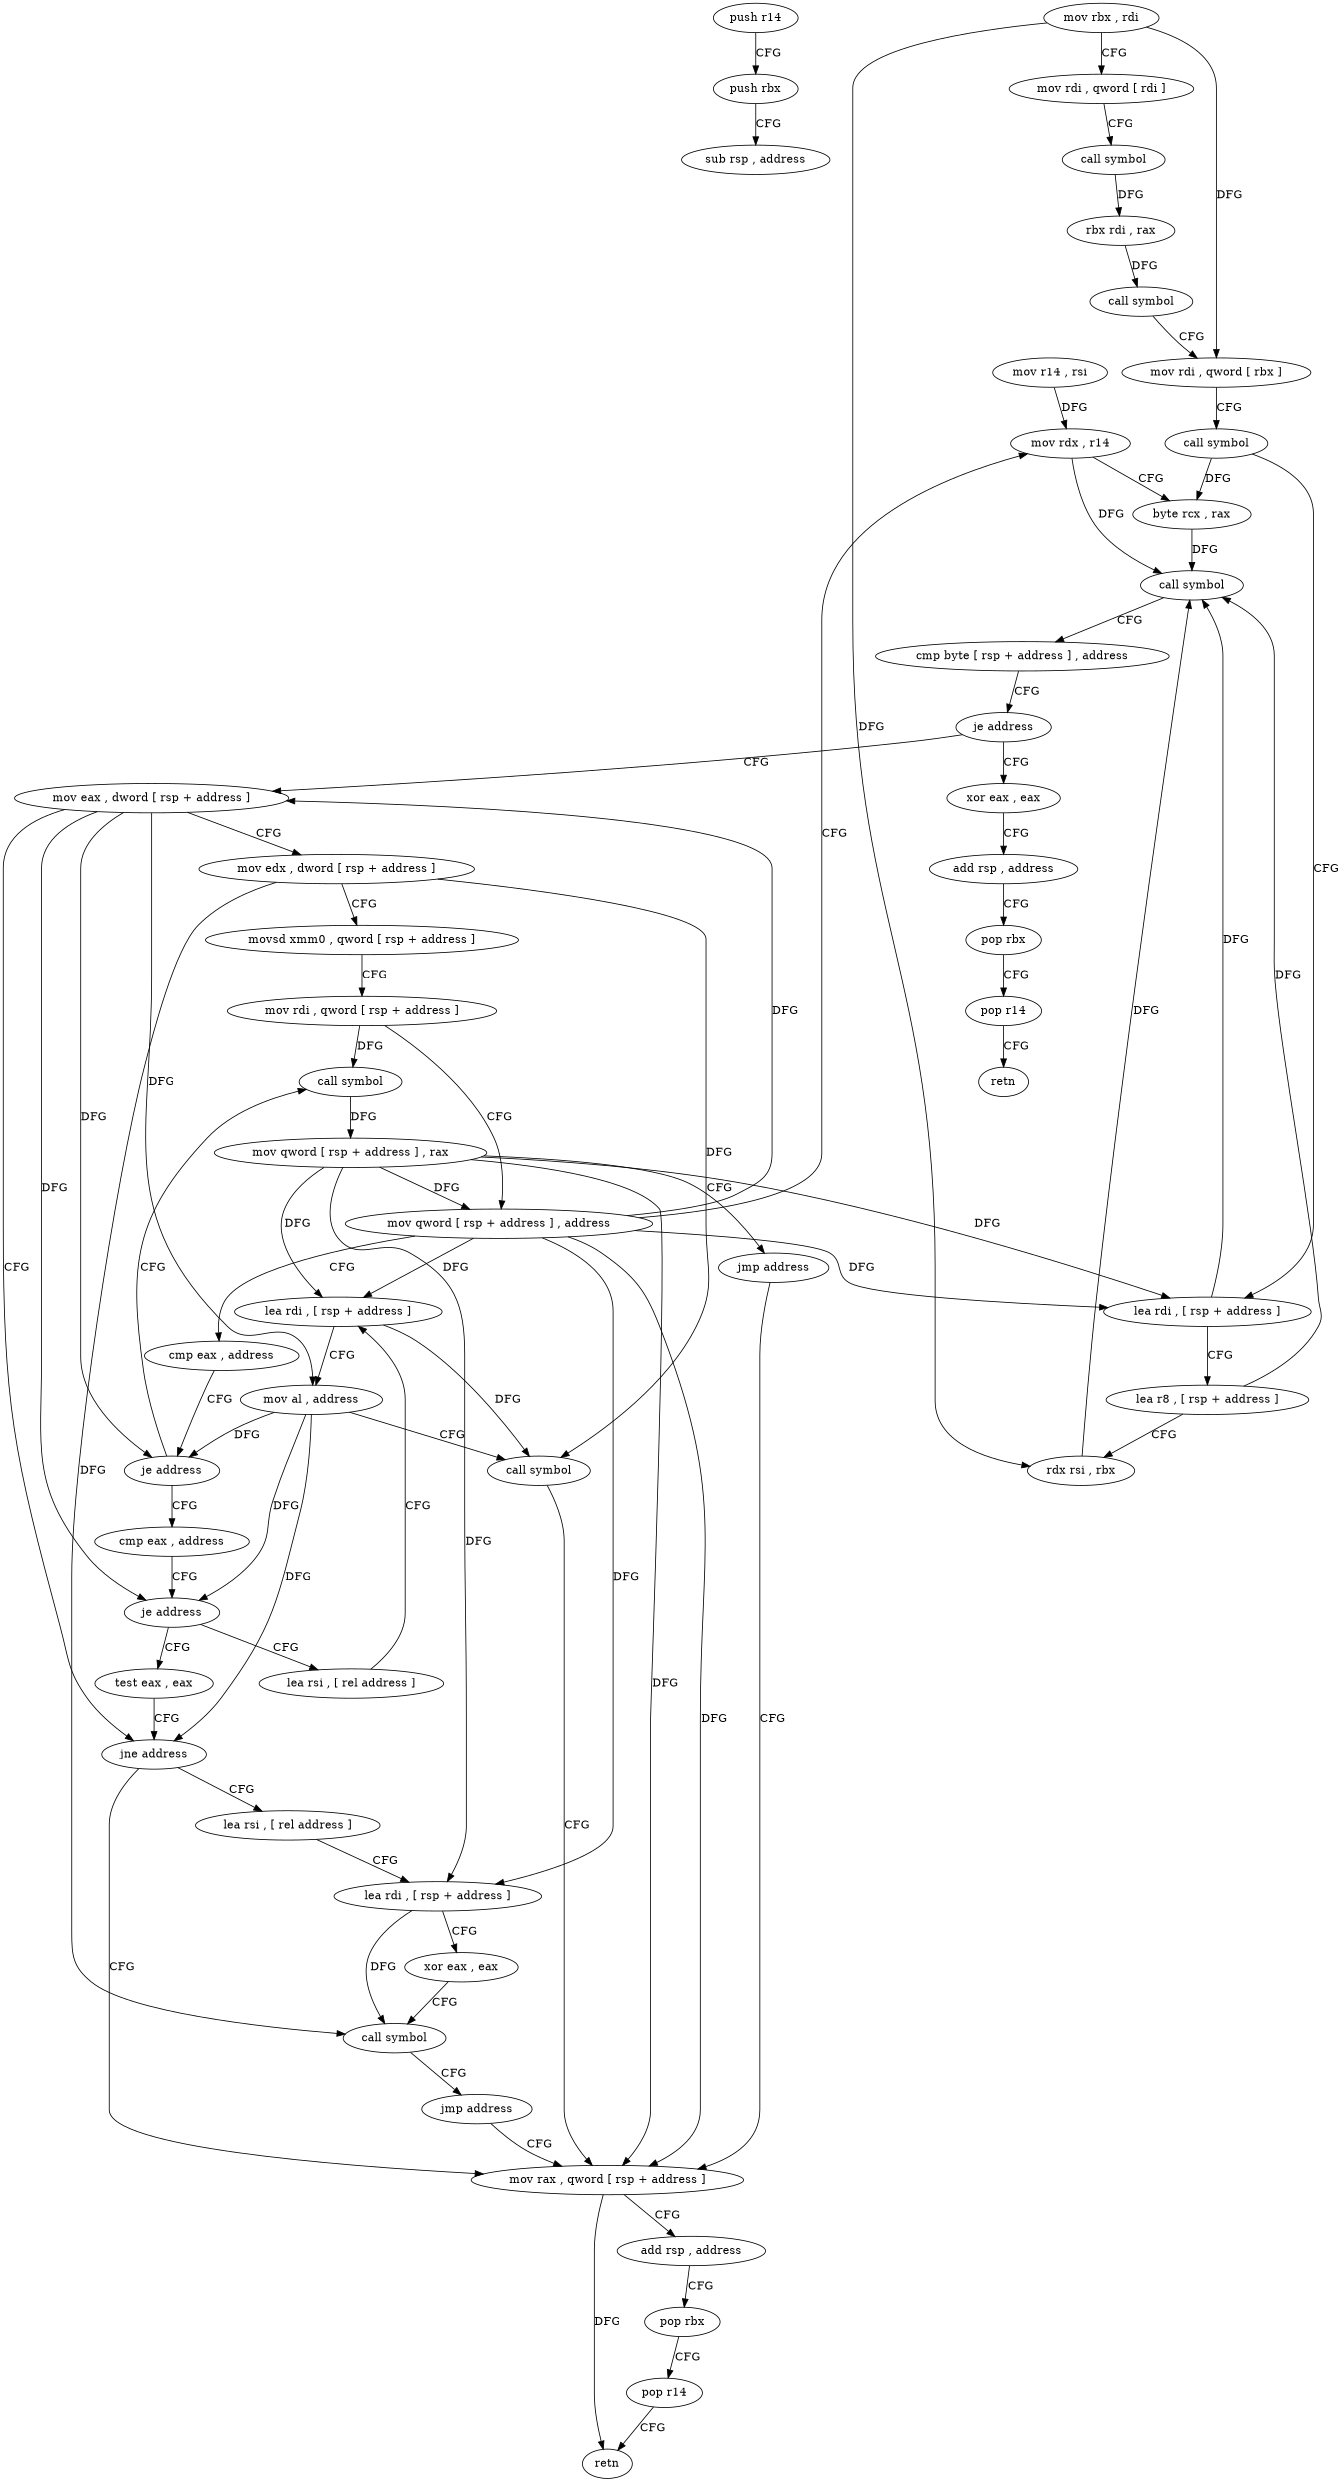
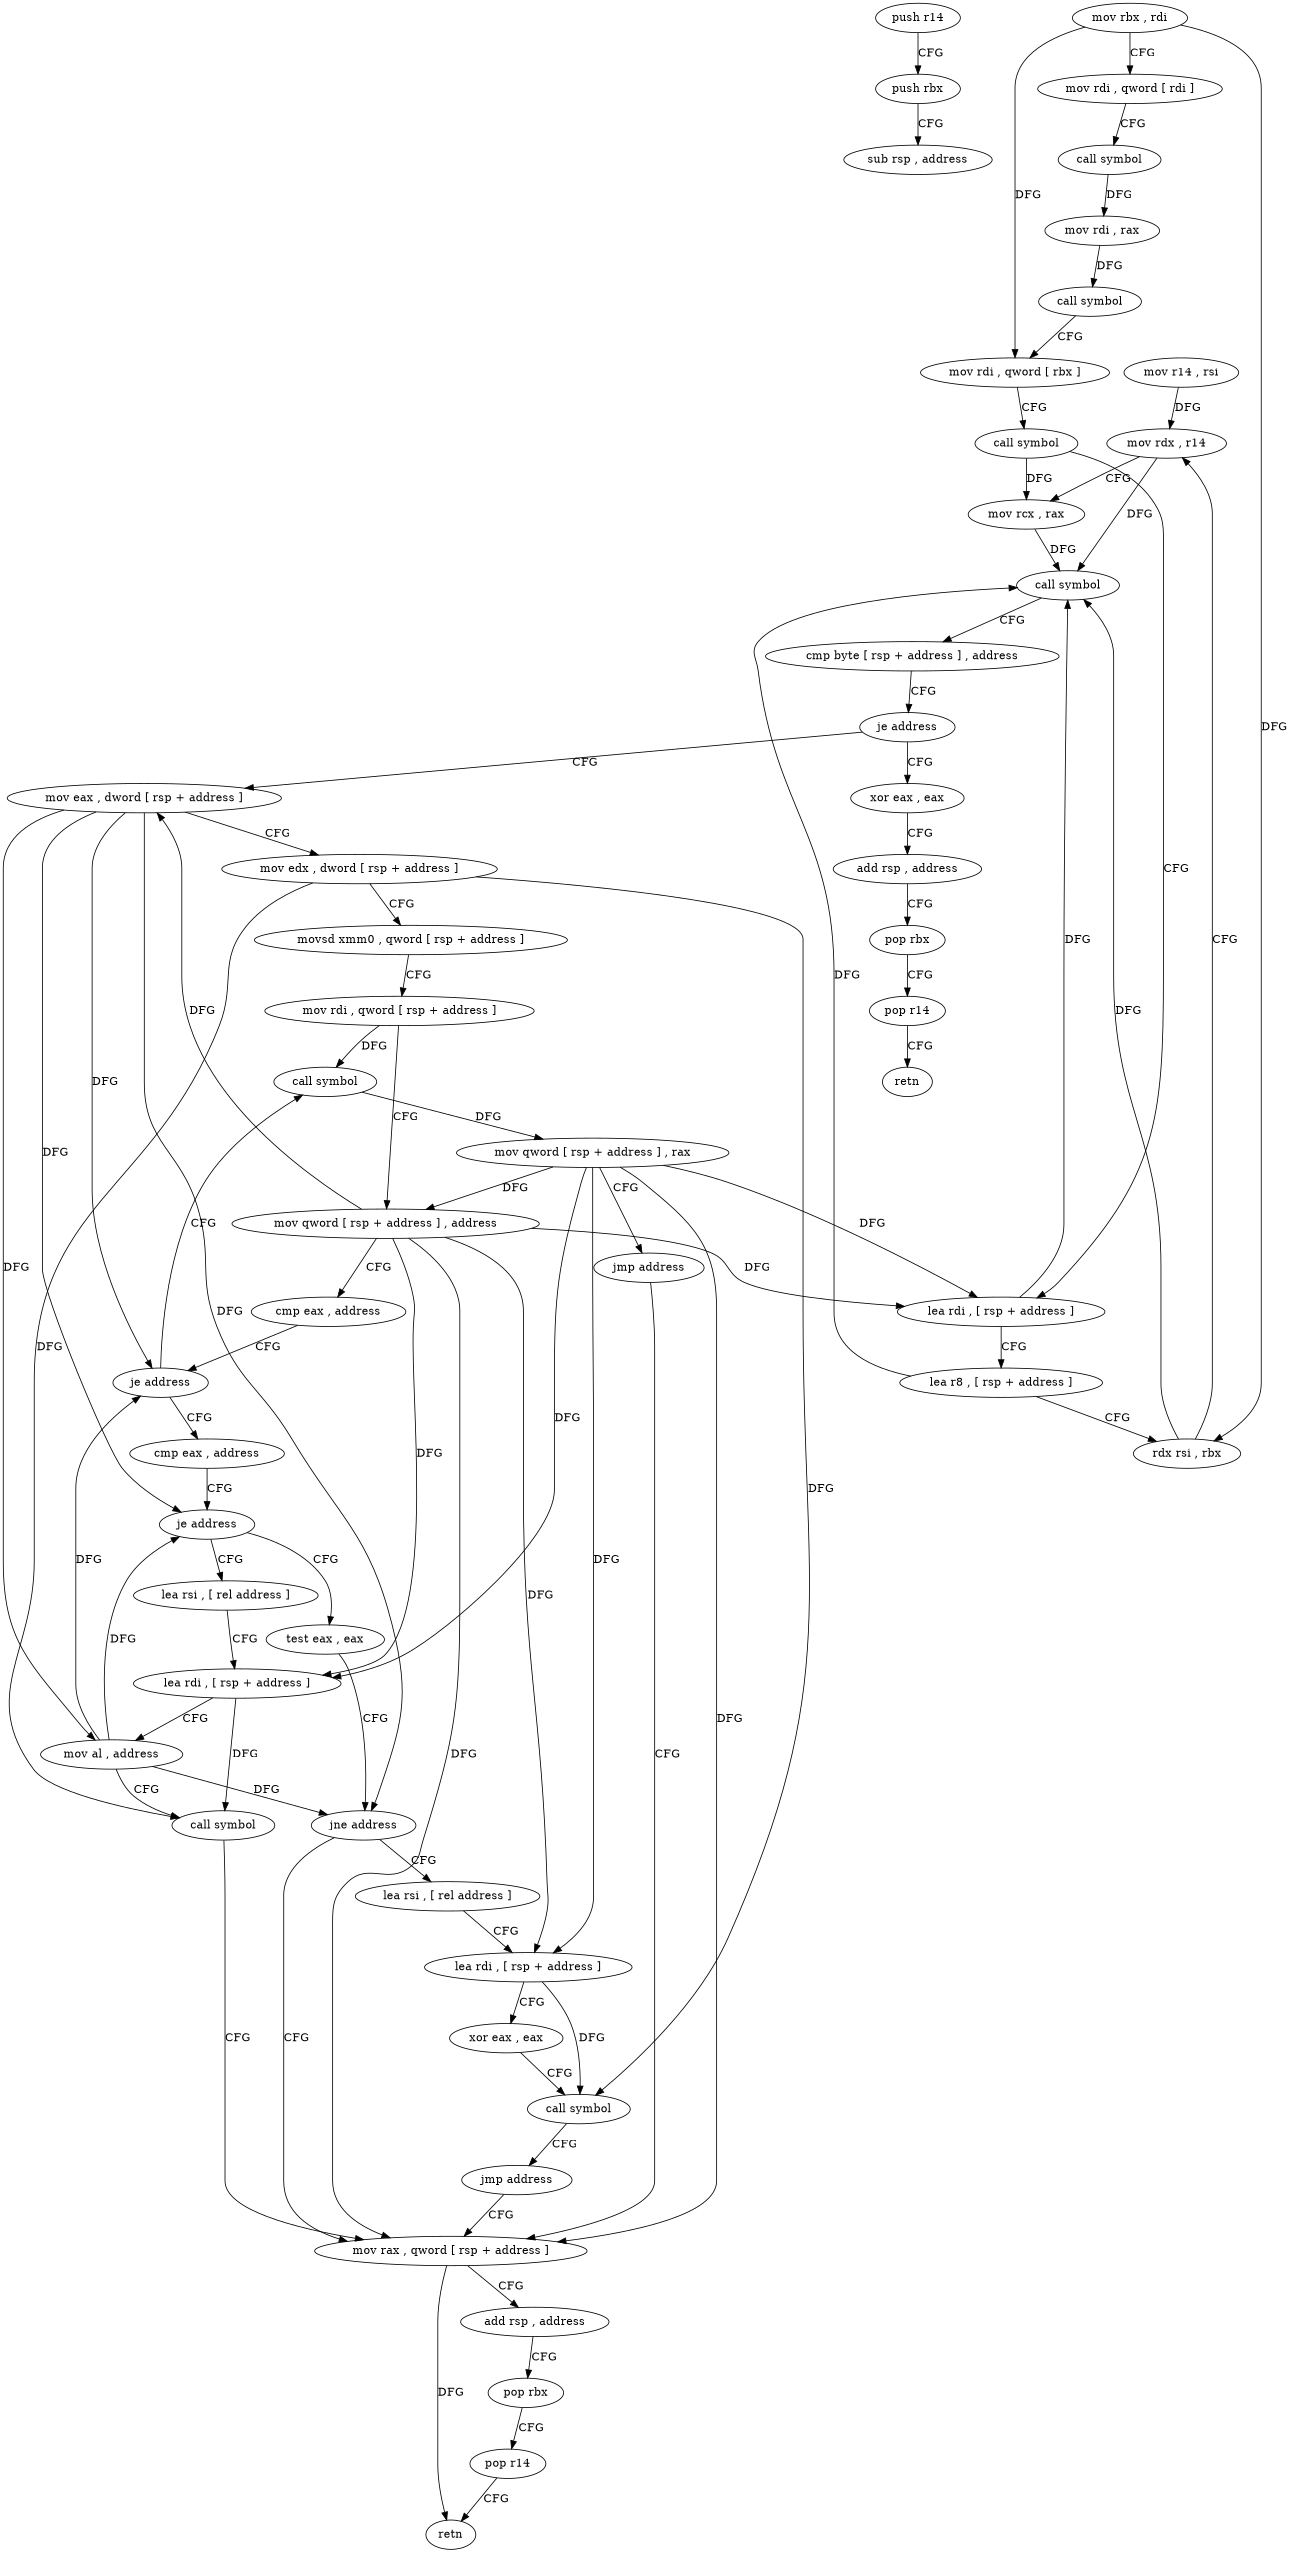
(1121, 231) -> (1102, 231)
(1192, 514) -> (1026, 514)
(822, 851) -> (1212, 949)
(17, 1268) -> (230, 1312)
